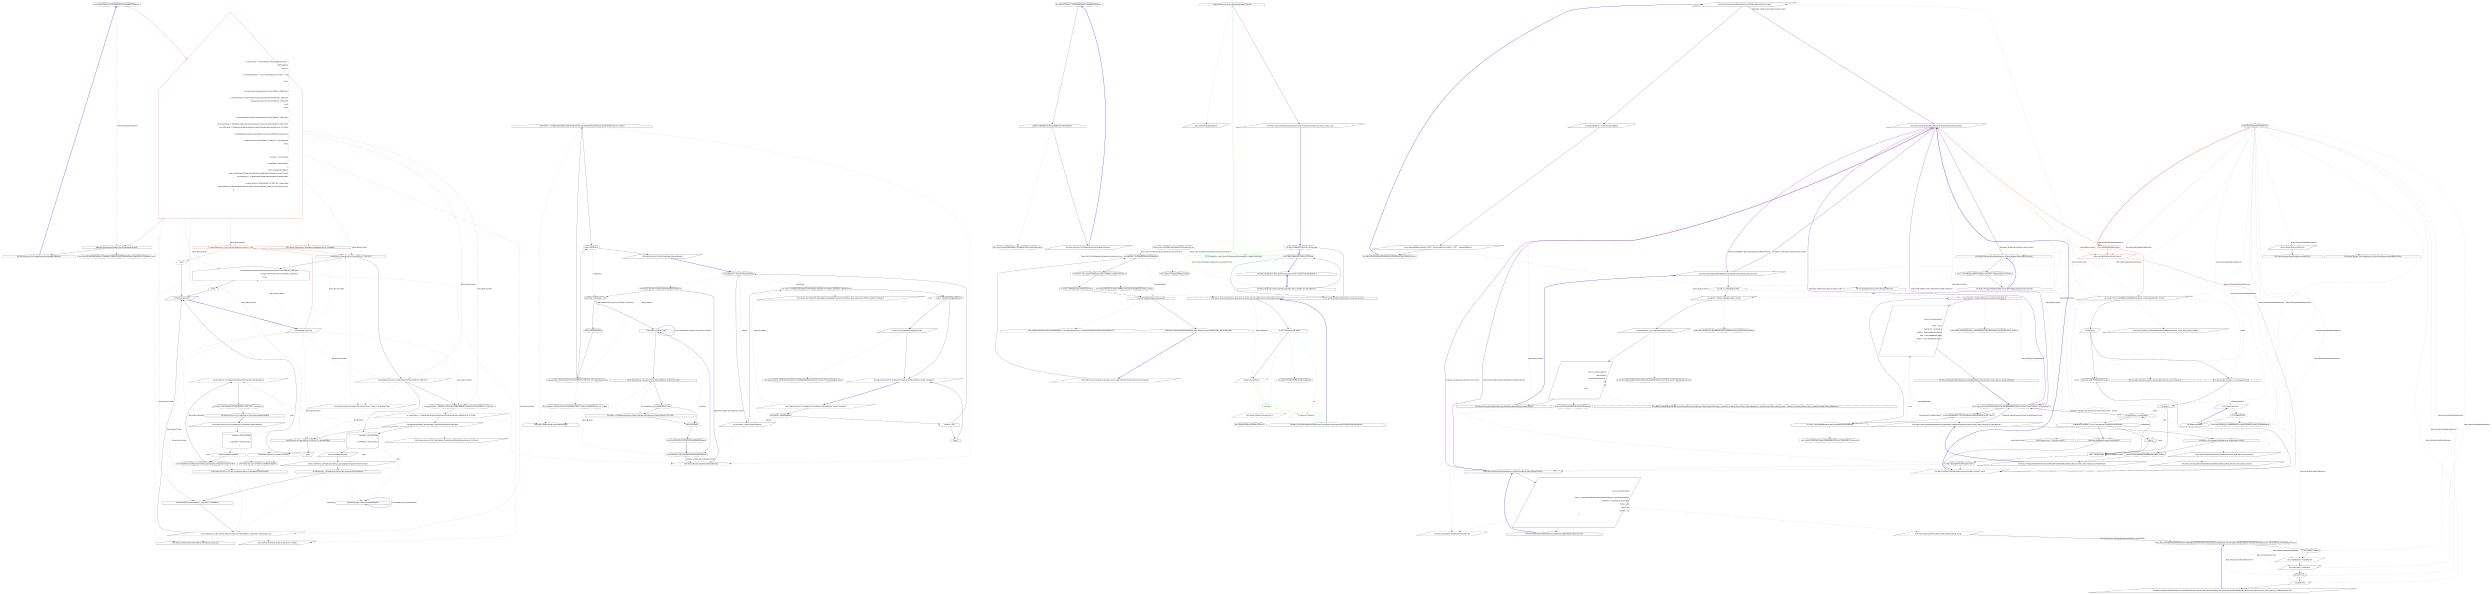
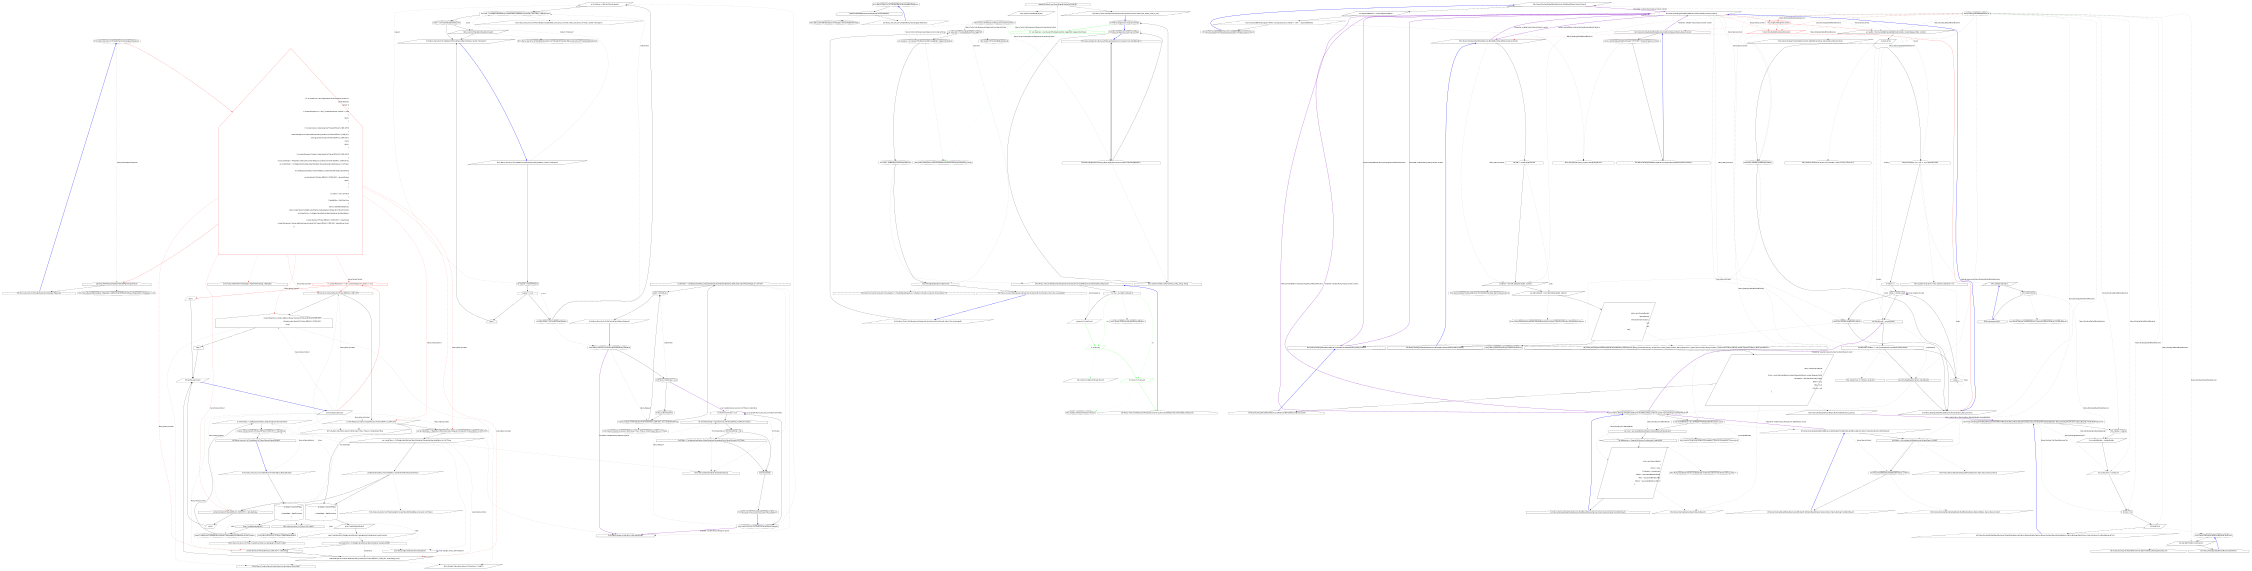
(2162, 173) -> (1870, 14)
(700, 265) -> (609, 334)
(593, 272) -> (663, 337)
(1160, 284) -> (976, 46)
none -> (1934, 284)
(1853, 293) -> (1540, 227)
none -> (2213, 535)
